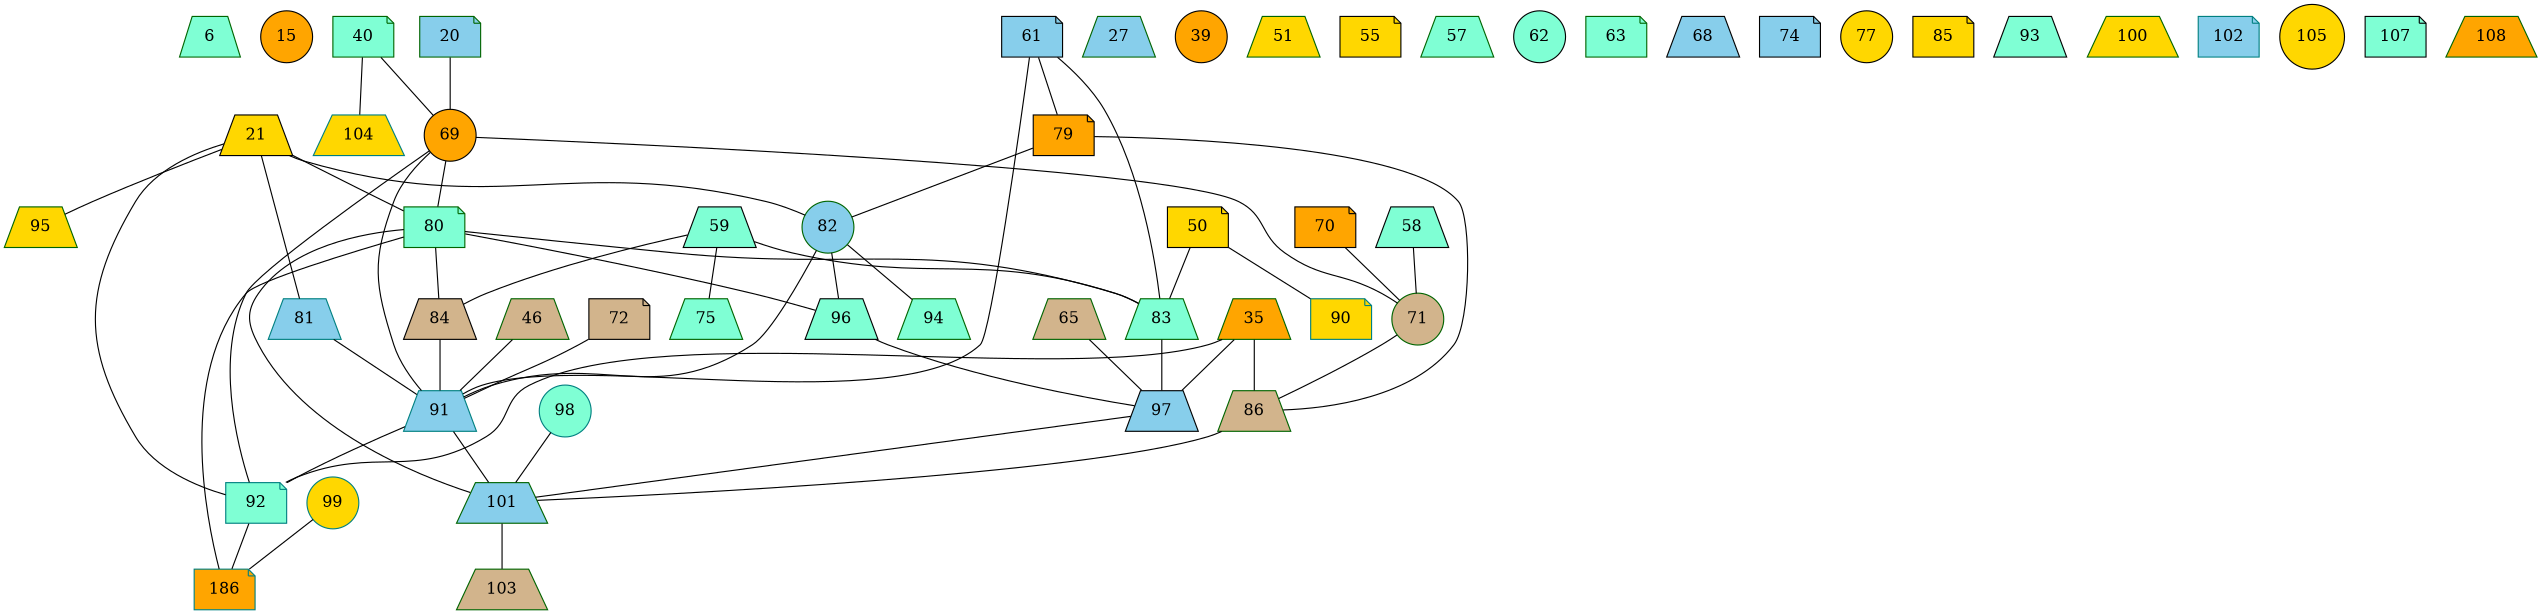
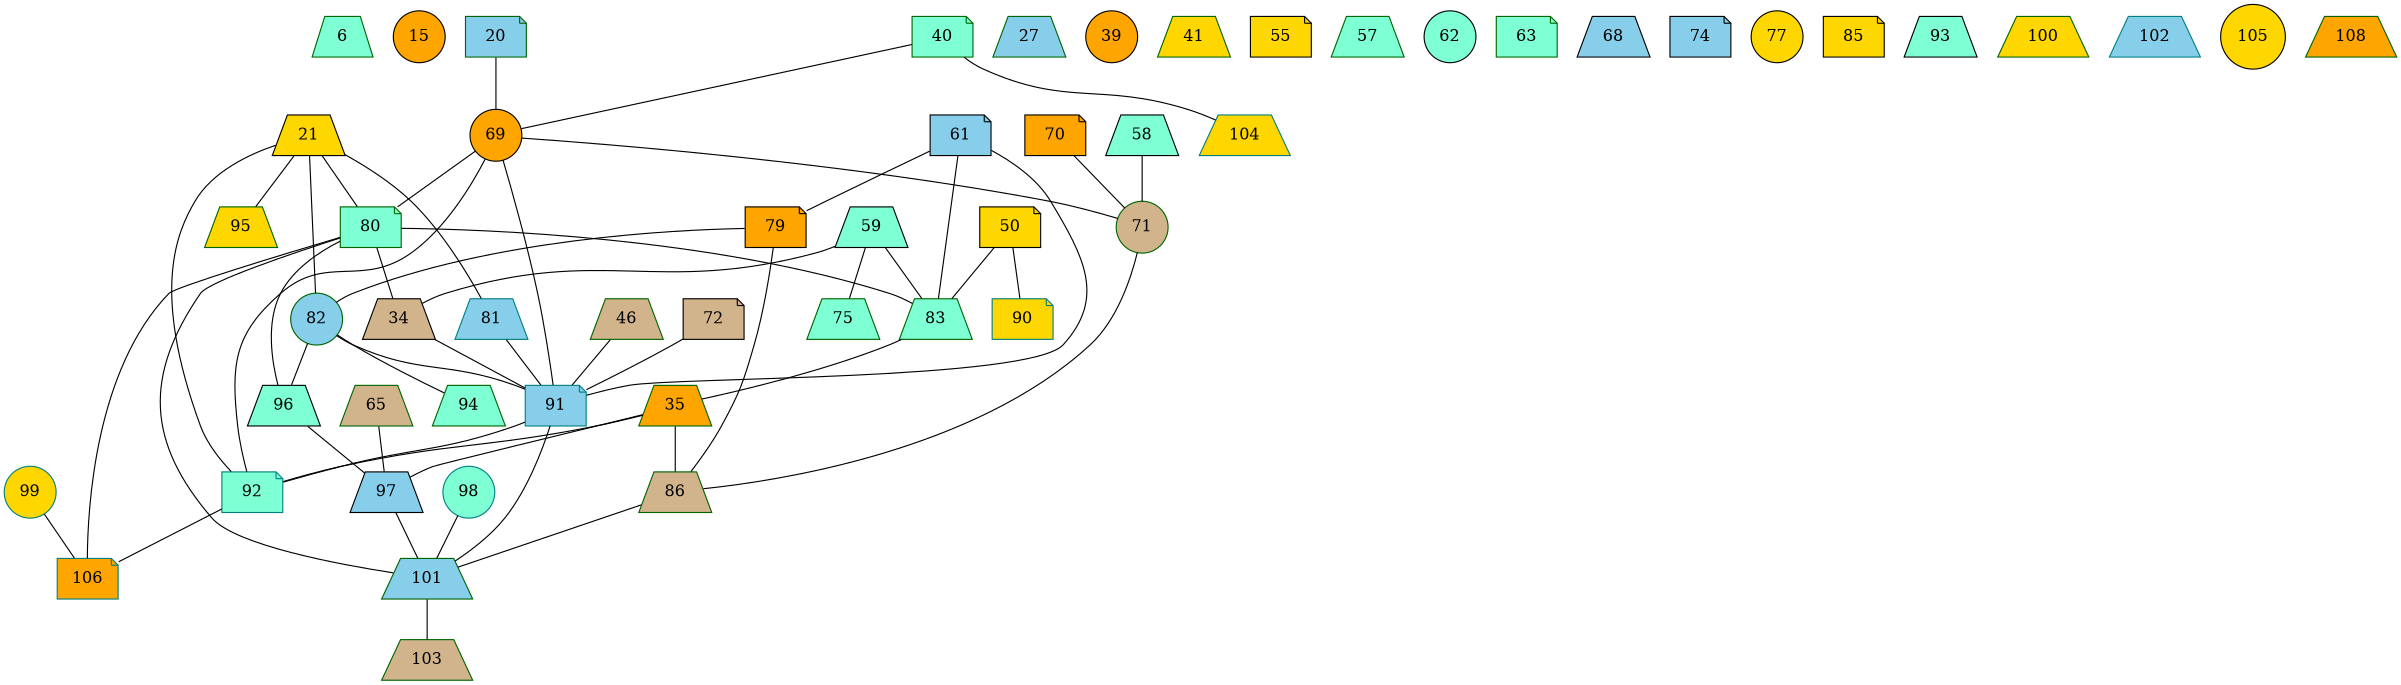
(1284, 37) -> (1194, 37)
(2229, 37) -> (2155, 37)
(2396, 37) -> none
(440, 319) -> (399, 319)
(1162, 365) -> (818, 369)
(440, 411) -> (556, 406)
(225, 589) -> (88, 579)
